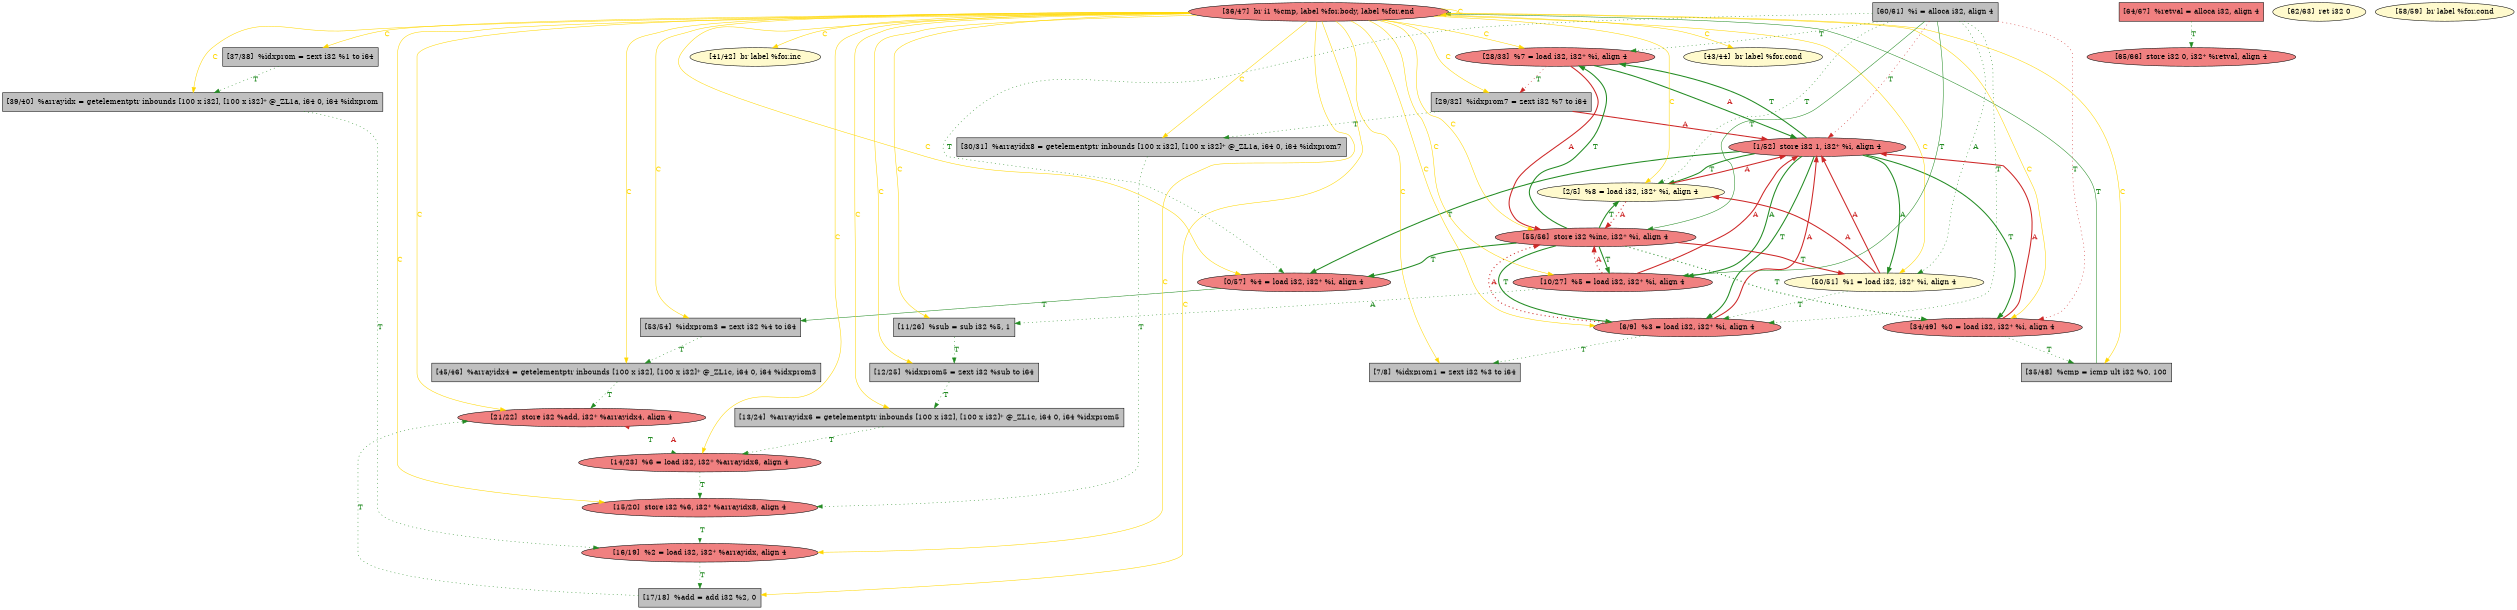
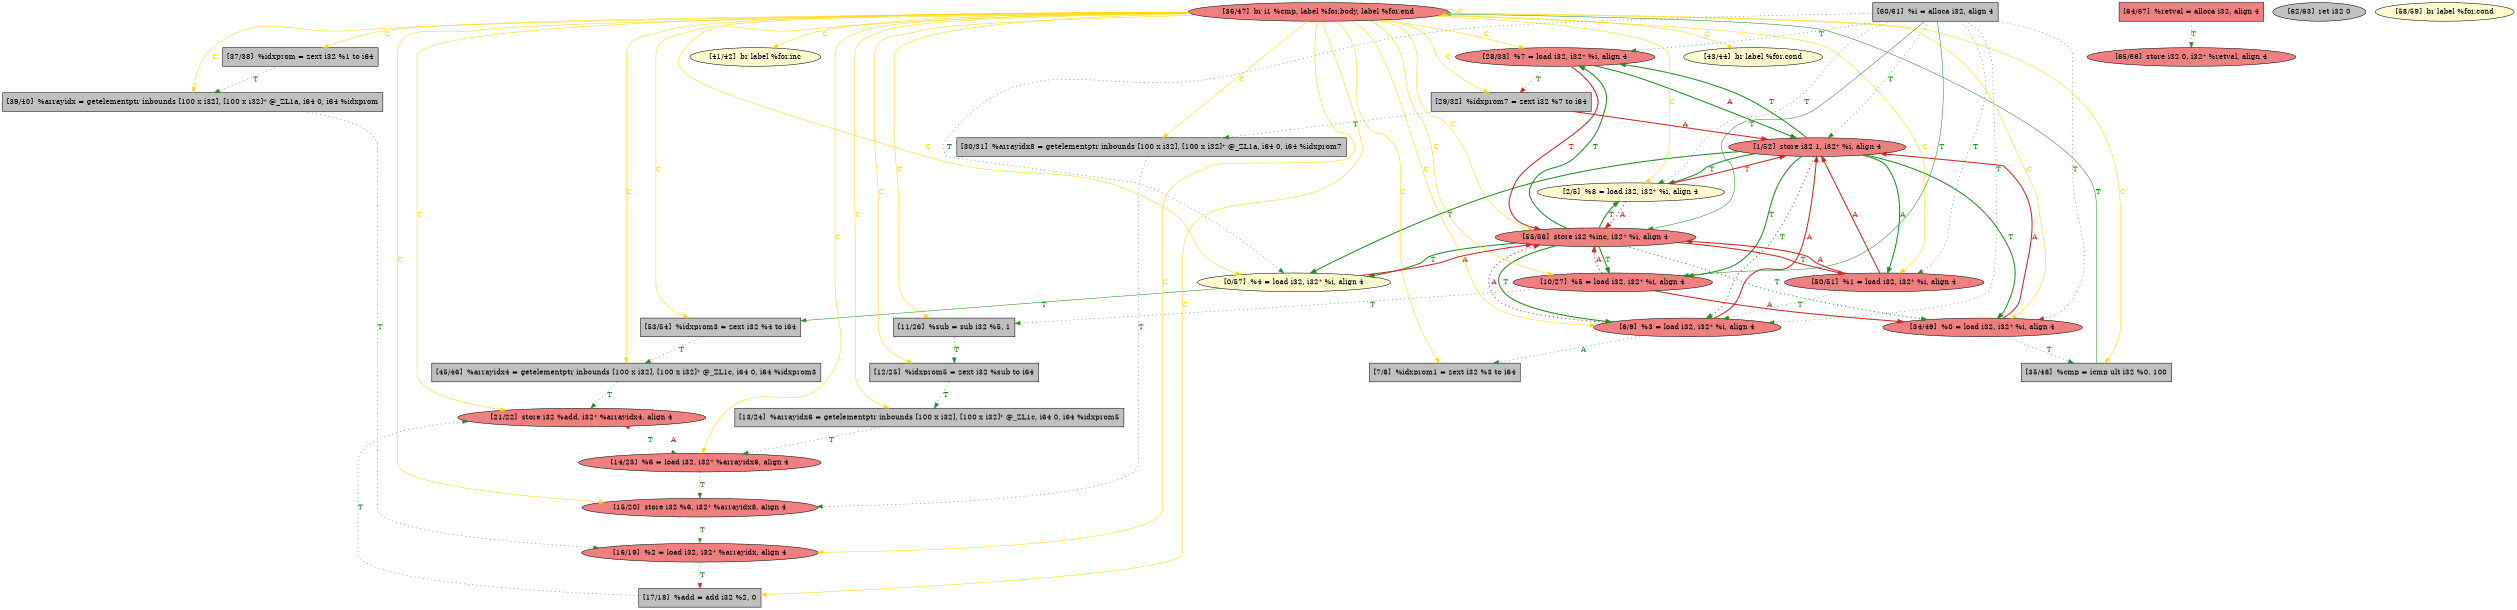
(2319, 12) -> (2319, 12)
(1884, 81) -> (1884, 81)
(1571, 147) -> (1571, 147)
(1976, 147) -> (1976, 147)
(1747, 170) -> (1747, 170)
(1772, 215) -> (1772, 215)
(1804, 220) -> (1771, 249)
(1728, 233) -> (1782, 311)
(1771, 242) -> (1771, 242)
none -> (1444, 262)
(1294, 282) -> (1294, 282)
(1884, 282) -> (1884, 282)
(1373, 305) -> (1373, 305)
(1584, 350) -> (1584, 350)
(700, 573) -> (700, 573)
